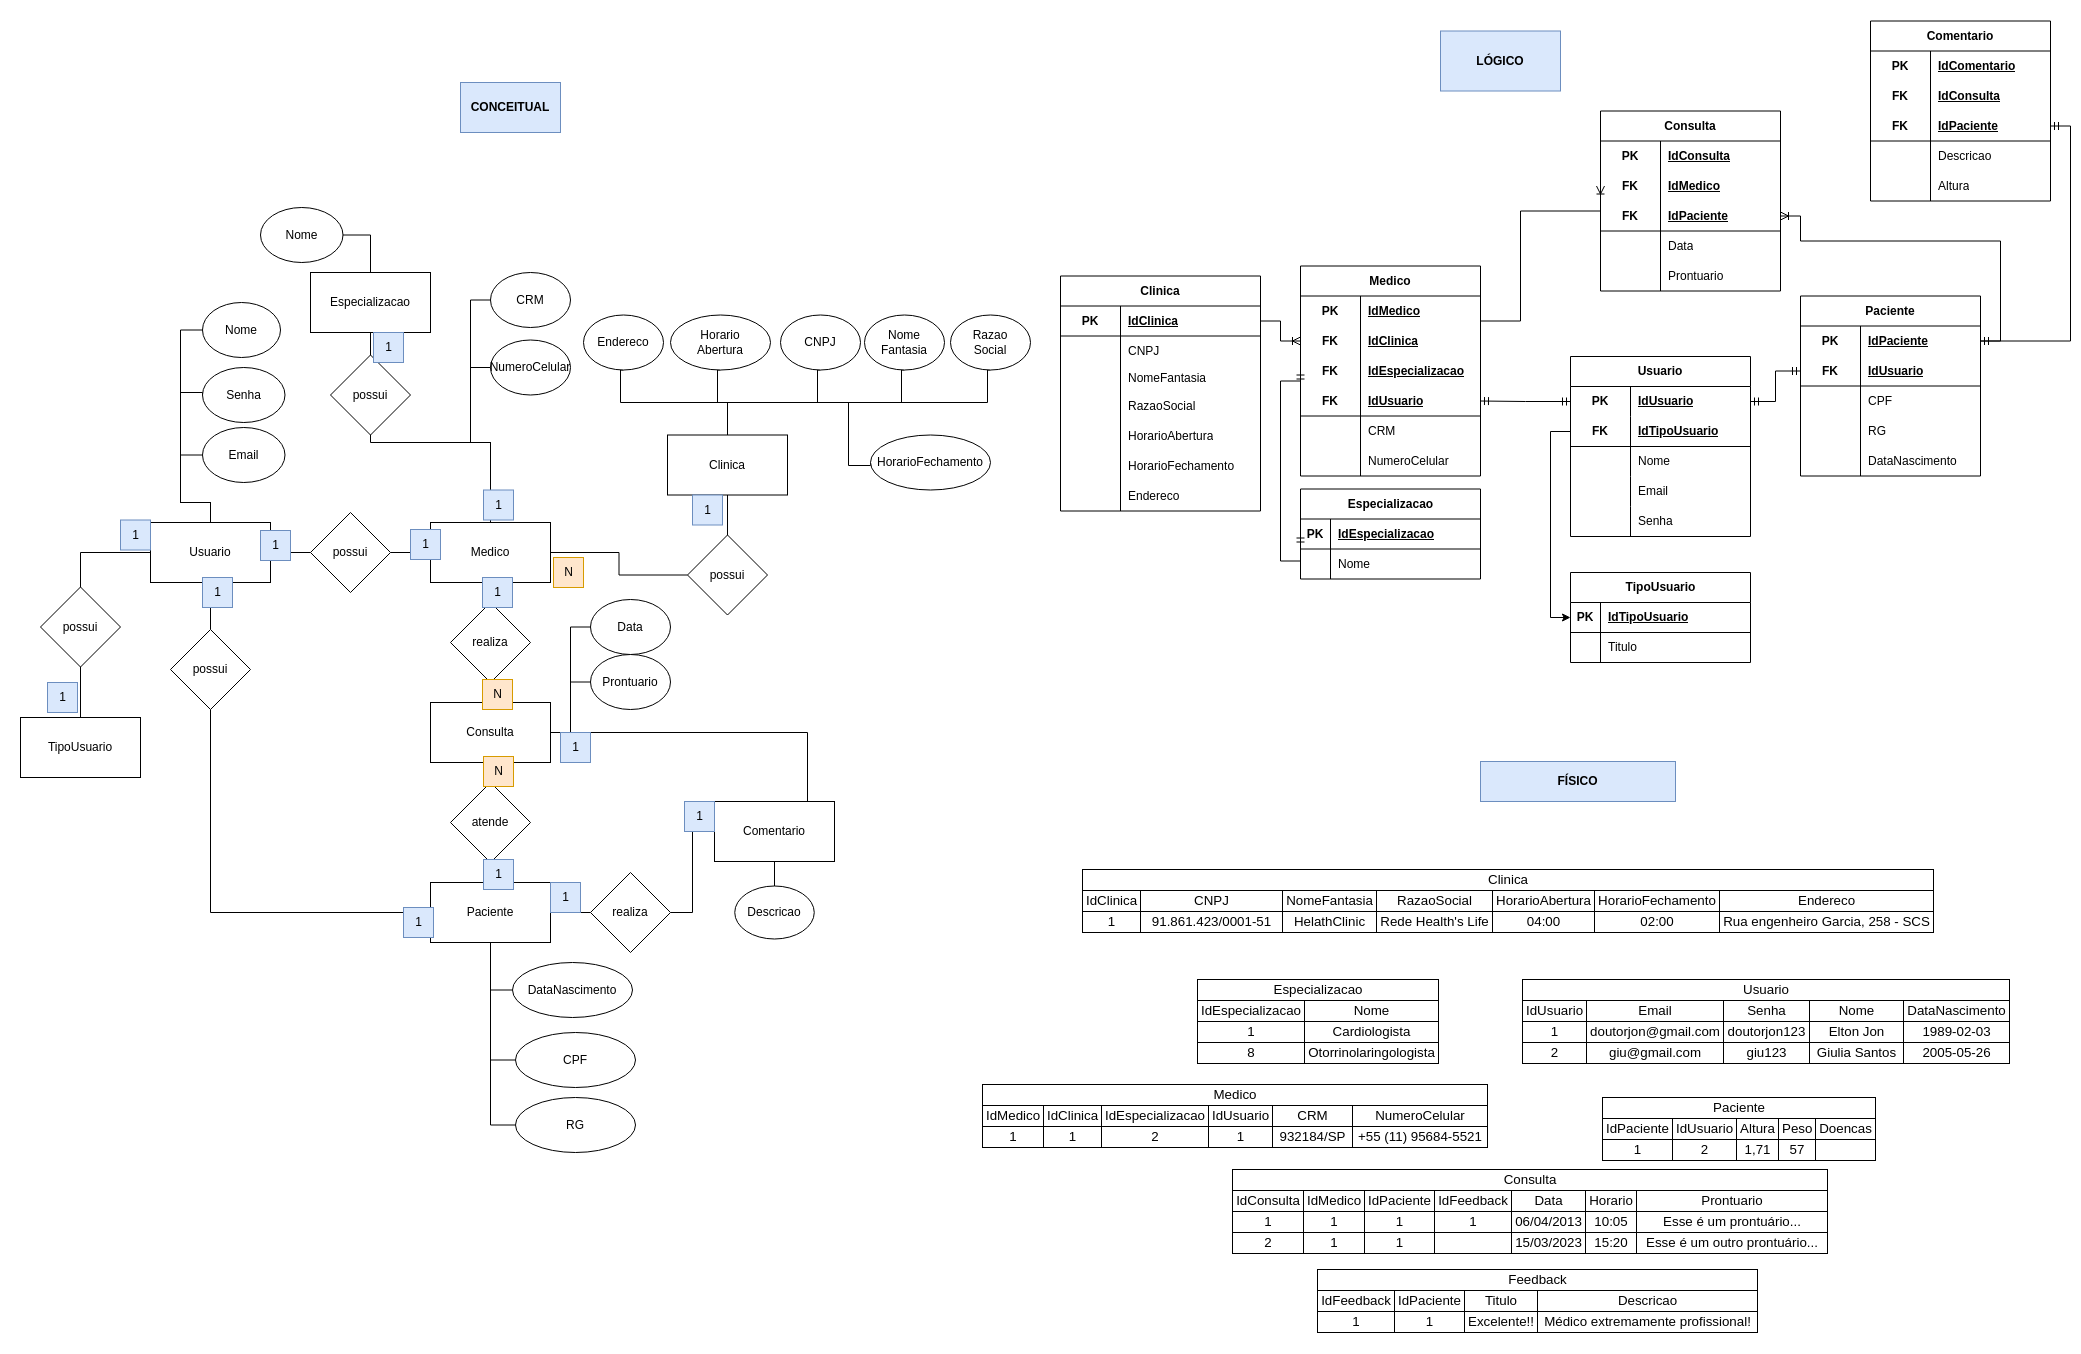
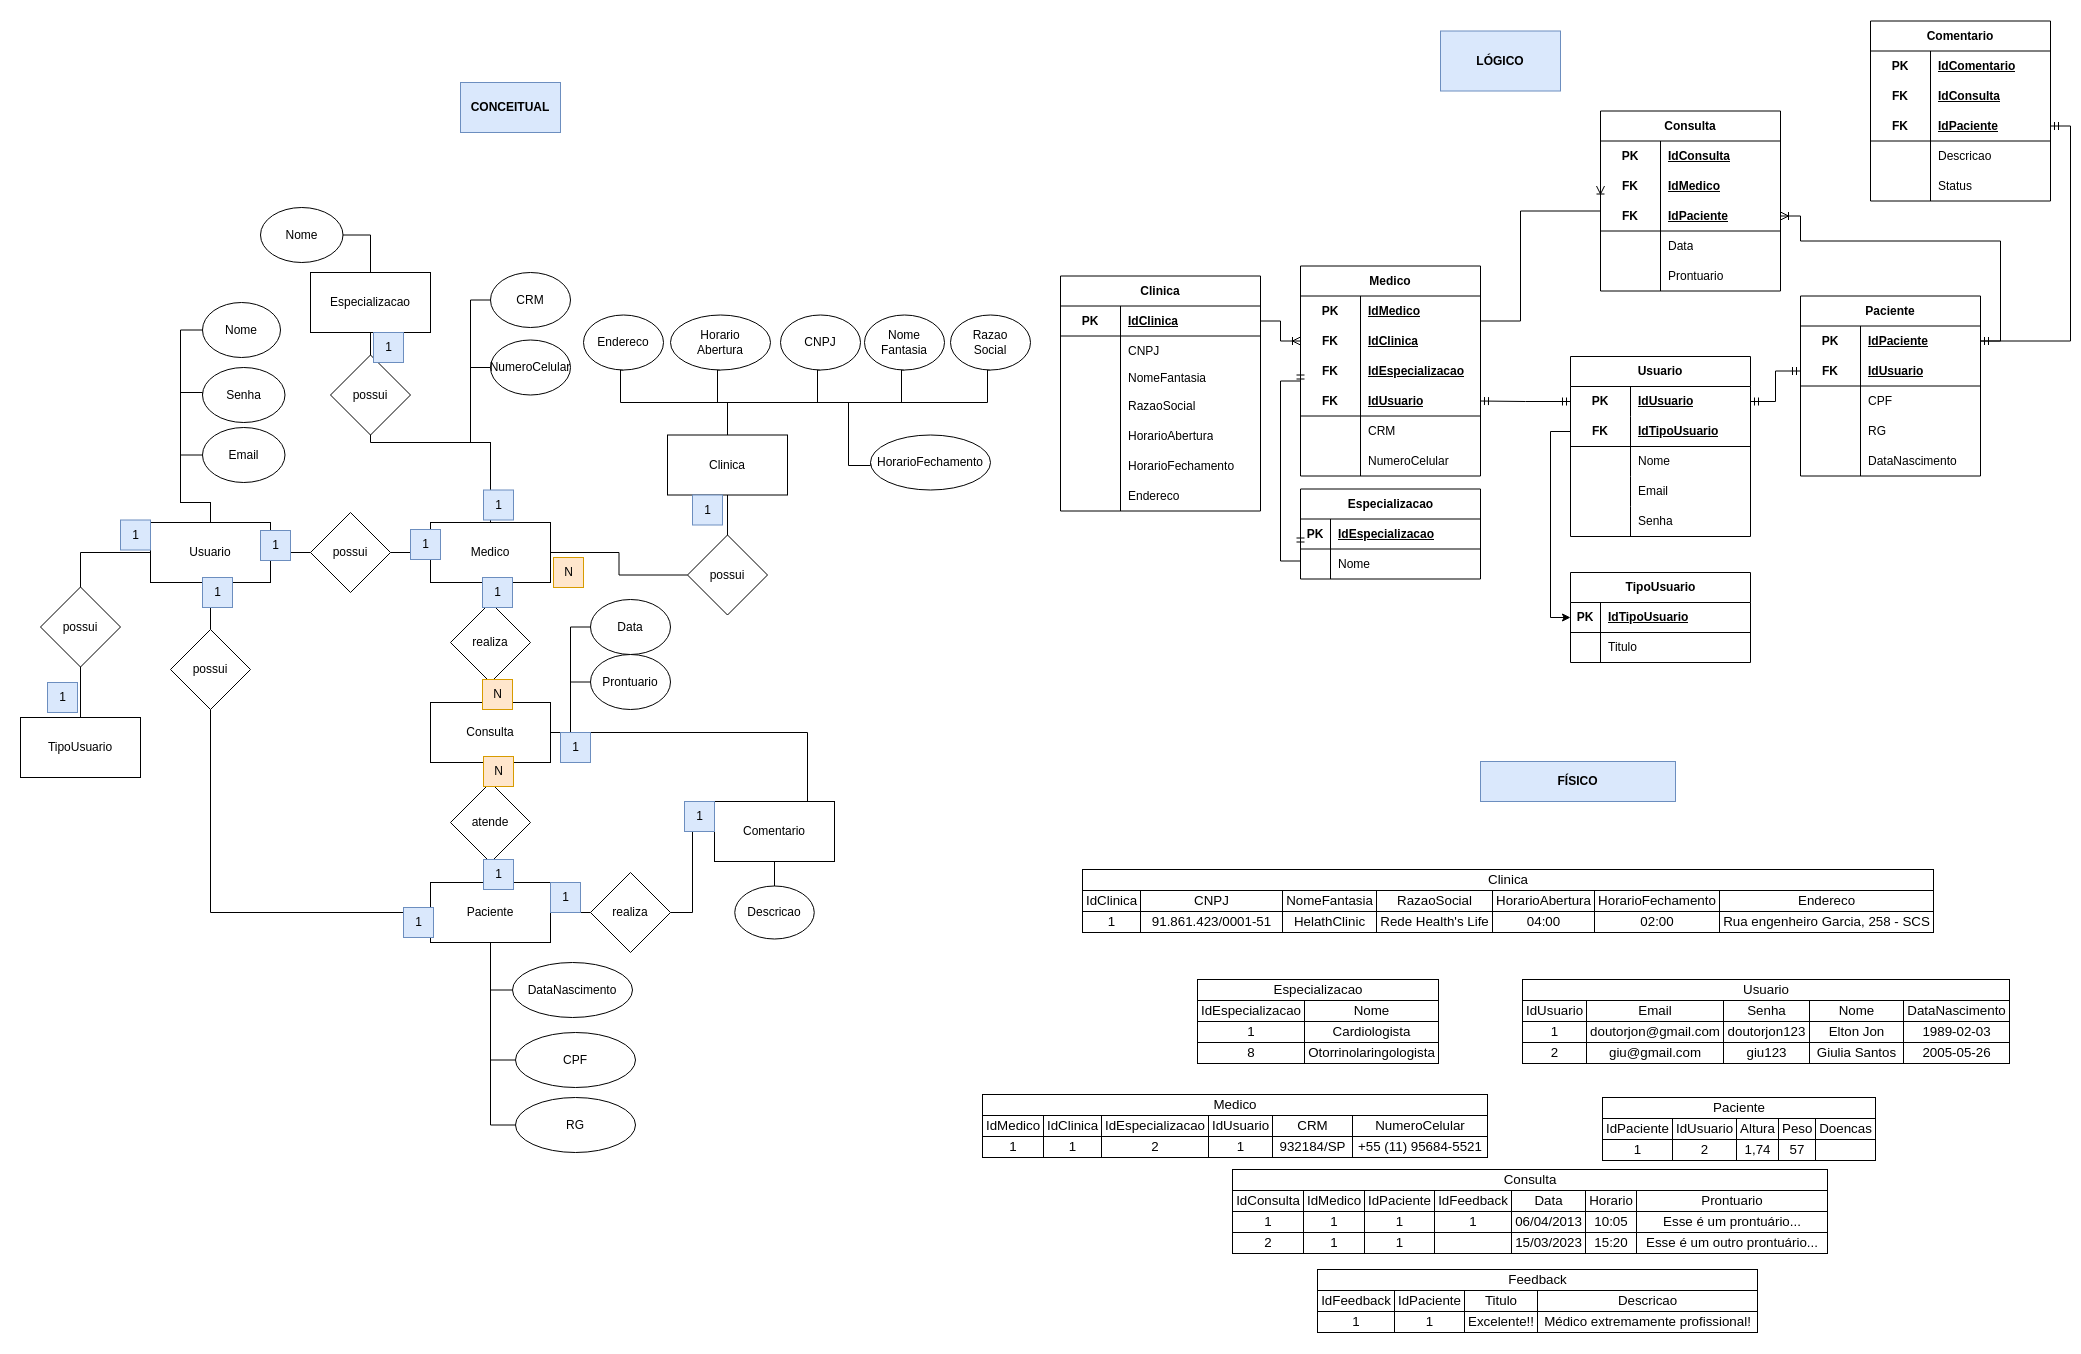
(1957, 187) -> (1959, 187)
(1236, 1115) -> (1236, 1125)
(1719, 1119) -> (1719, 1119)
